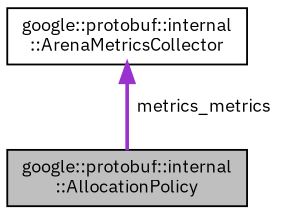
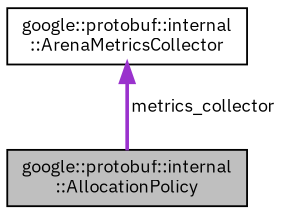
(202, 107) -> (202, 107)
